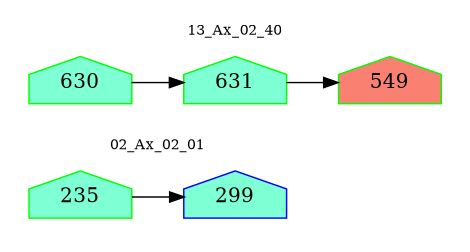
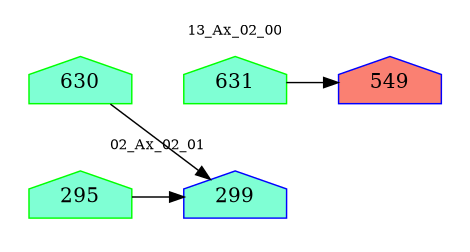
(235, 31) -> (235, 31)
(150, 83) -> (159, 141)
(390, 83) -> (390, 83)
(80, 197) -> (80, 197)
